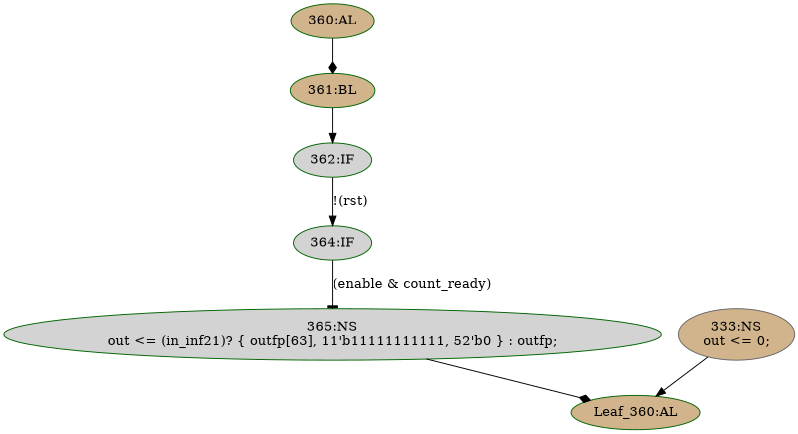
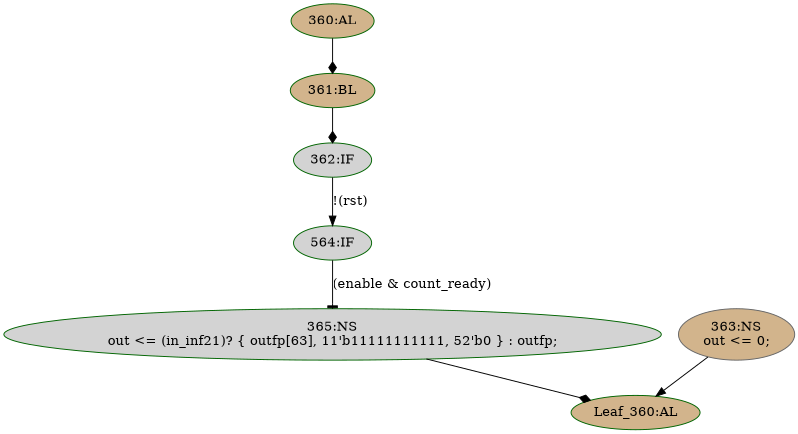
(333, 121) -> (333, 121)
(333, 243) -> (333, 243)
(737, 334) -> (737, 334)
